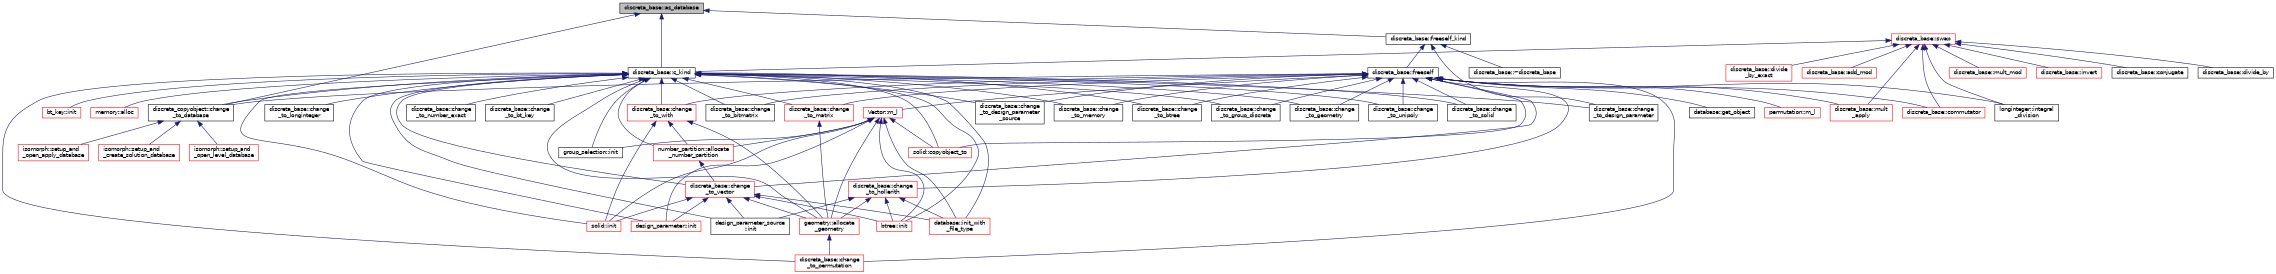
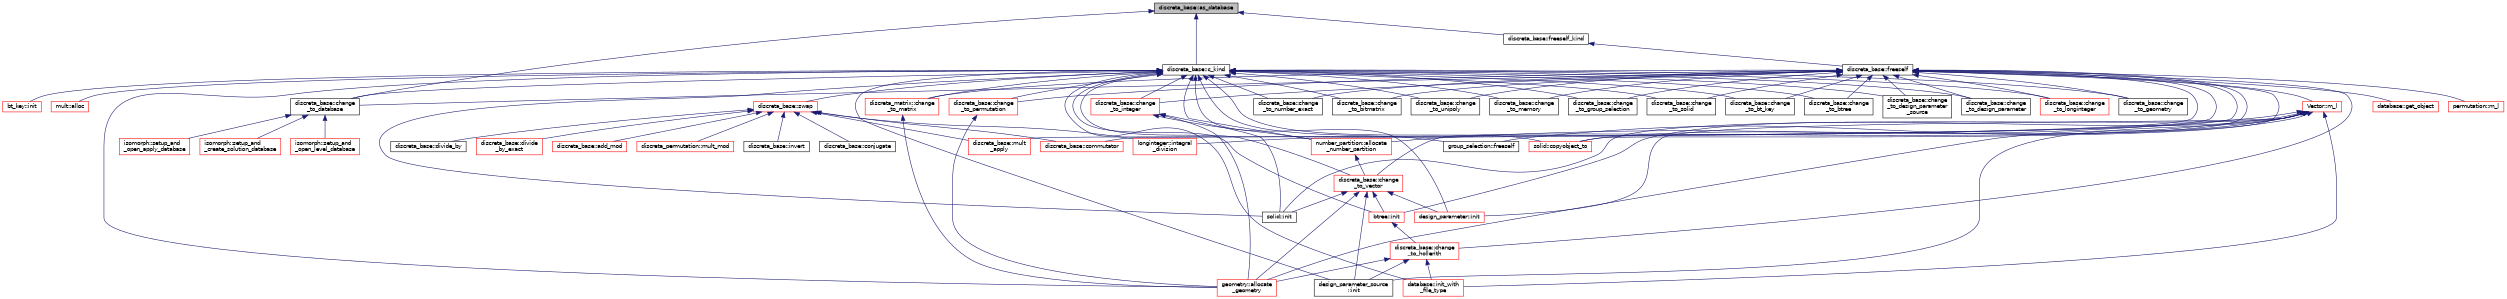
(1291, 56) -> (920, 87)
(1515, 73) -> none
(1988, 73) -> (685, 147)
(2069, 73) -> (777, 147)
none -> (1574, 78)
none -> (1984, 85)
none -> (1809, 91)
(1533, 97) -> (1940, 89)
(114, 113) -> (70, 107)
(191, 113) -> (325, 107)
(299, 113) -> (2075, 107)
(662, 113) -> (1125, 107)
(819, 113) -> (902, 107)
(1246, 113) -> (1603, 107)
(1722, 113) -> (2406, 107)
(2027, 113) -> (1165, 147)
(591, 153) -> (1481, 147)
(845, 207) -> none
(889, 210) -> (1406, 234)
(604, 226) -> (1279, 217)
(829, 248) -> (1025, 264)
none -> (1879, 256)
